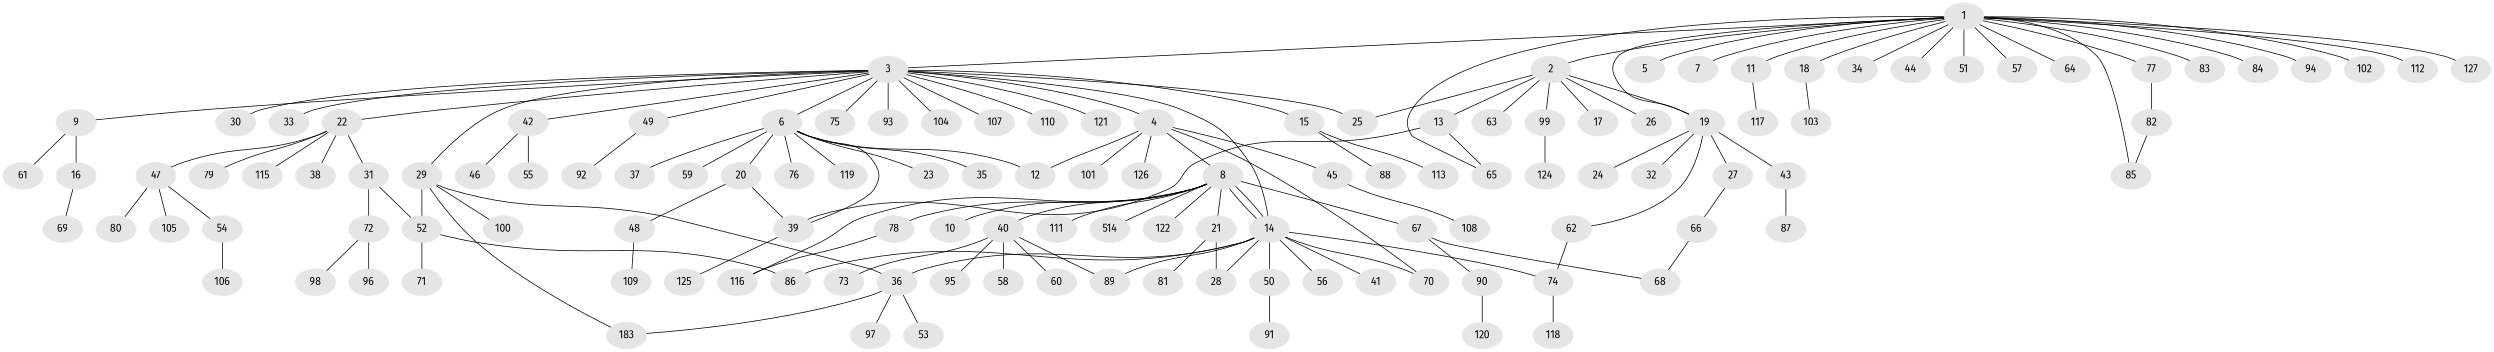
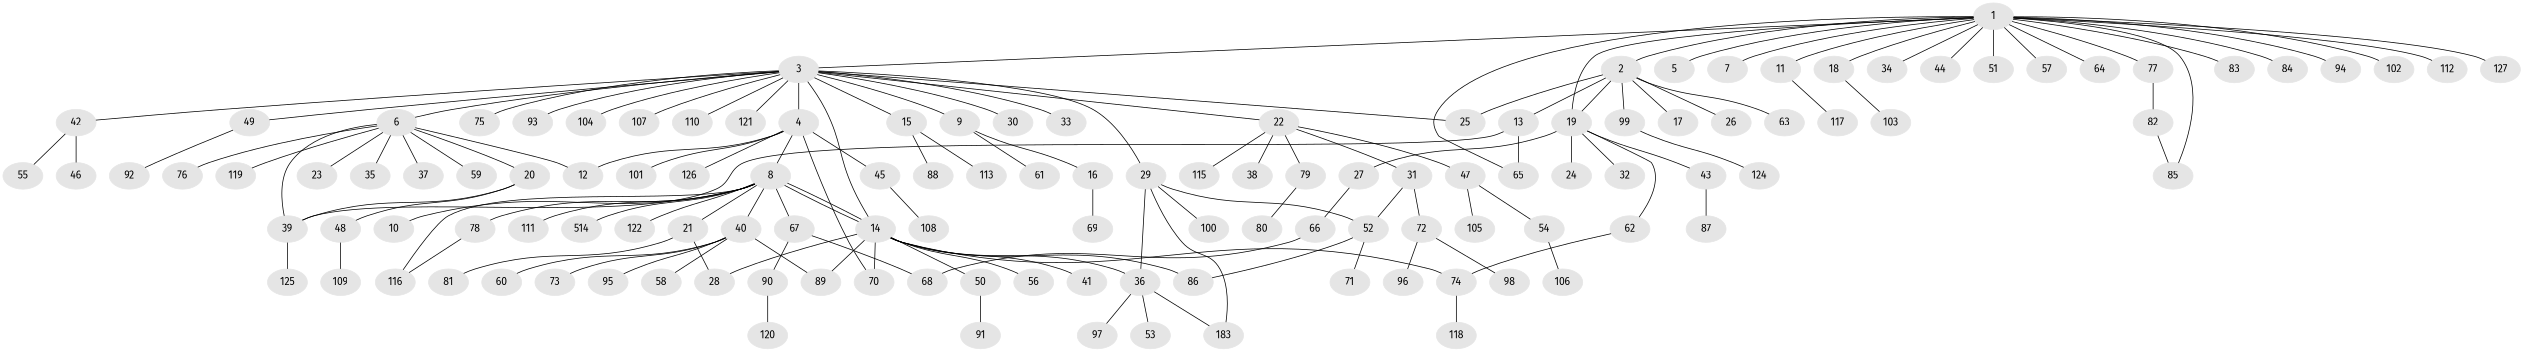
(136, 202) -> (1286, 200)
